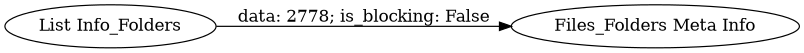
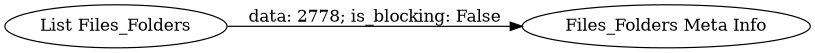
(110, 26) -> (116, 26)
